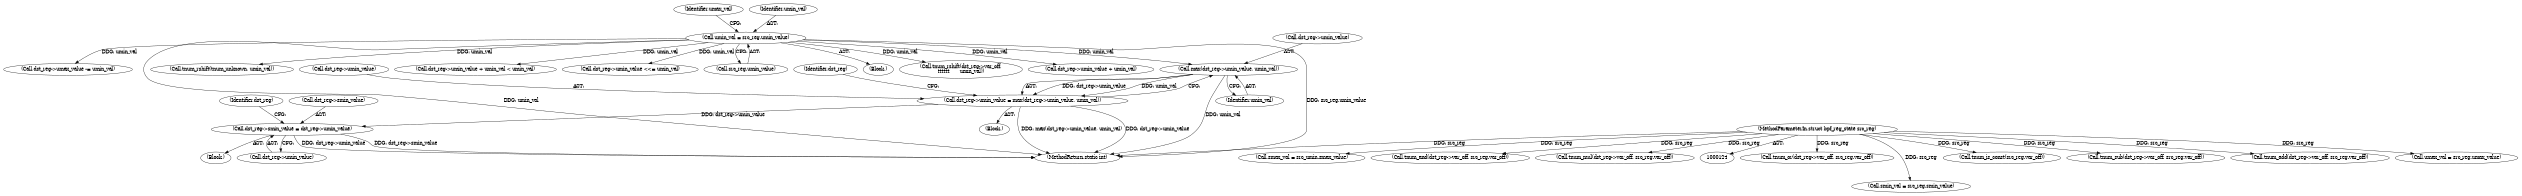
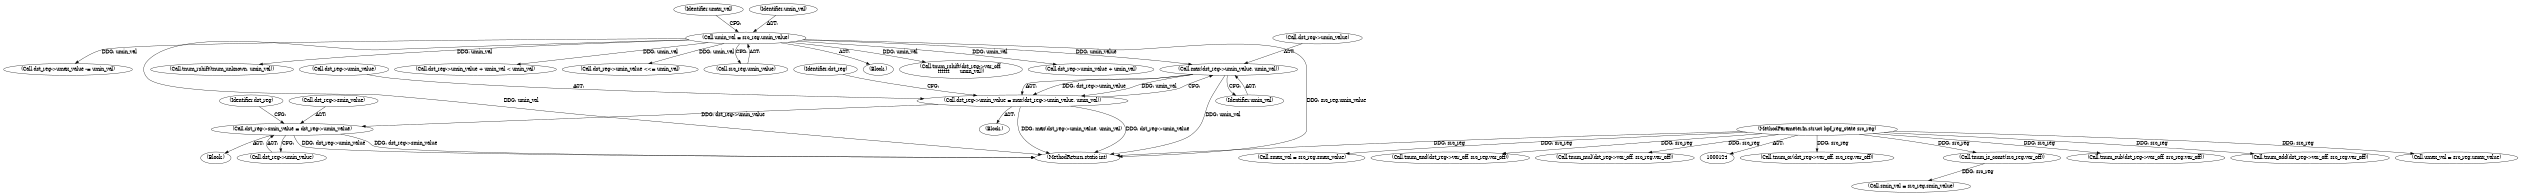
(1096, 52) -> (1096, 52)
(1892, 148) -> (1958, 172)
(1302, 158) -> (1302, 158)
